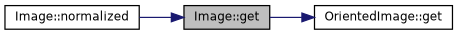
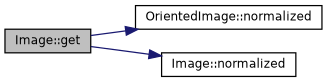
(155, 17) -> (120, 50)
(383, 17) -> (229, 17)
